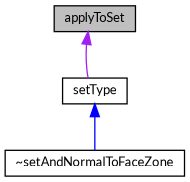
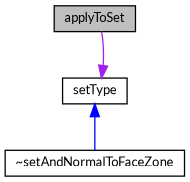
(86, 61) -> (103, 48)
